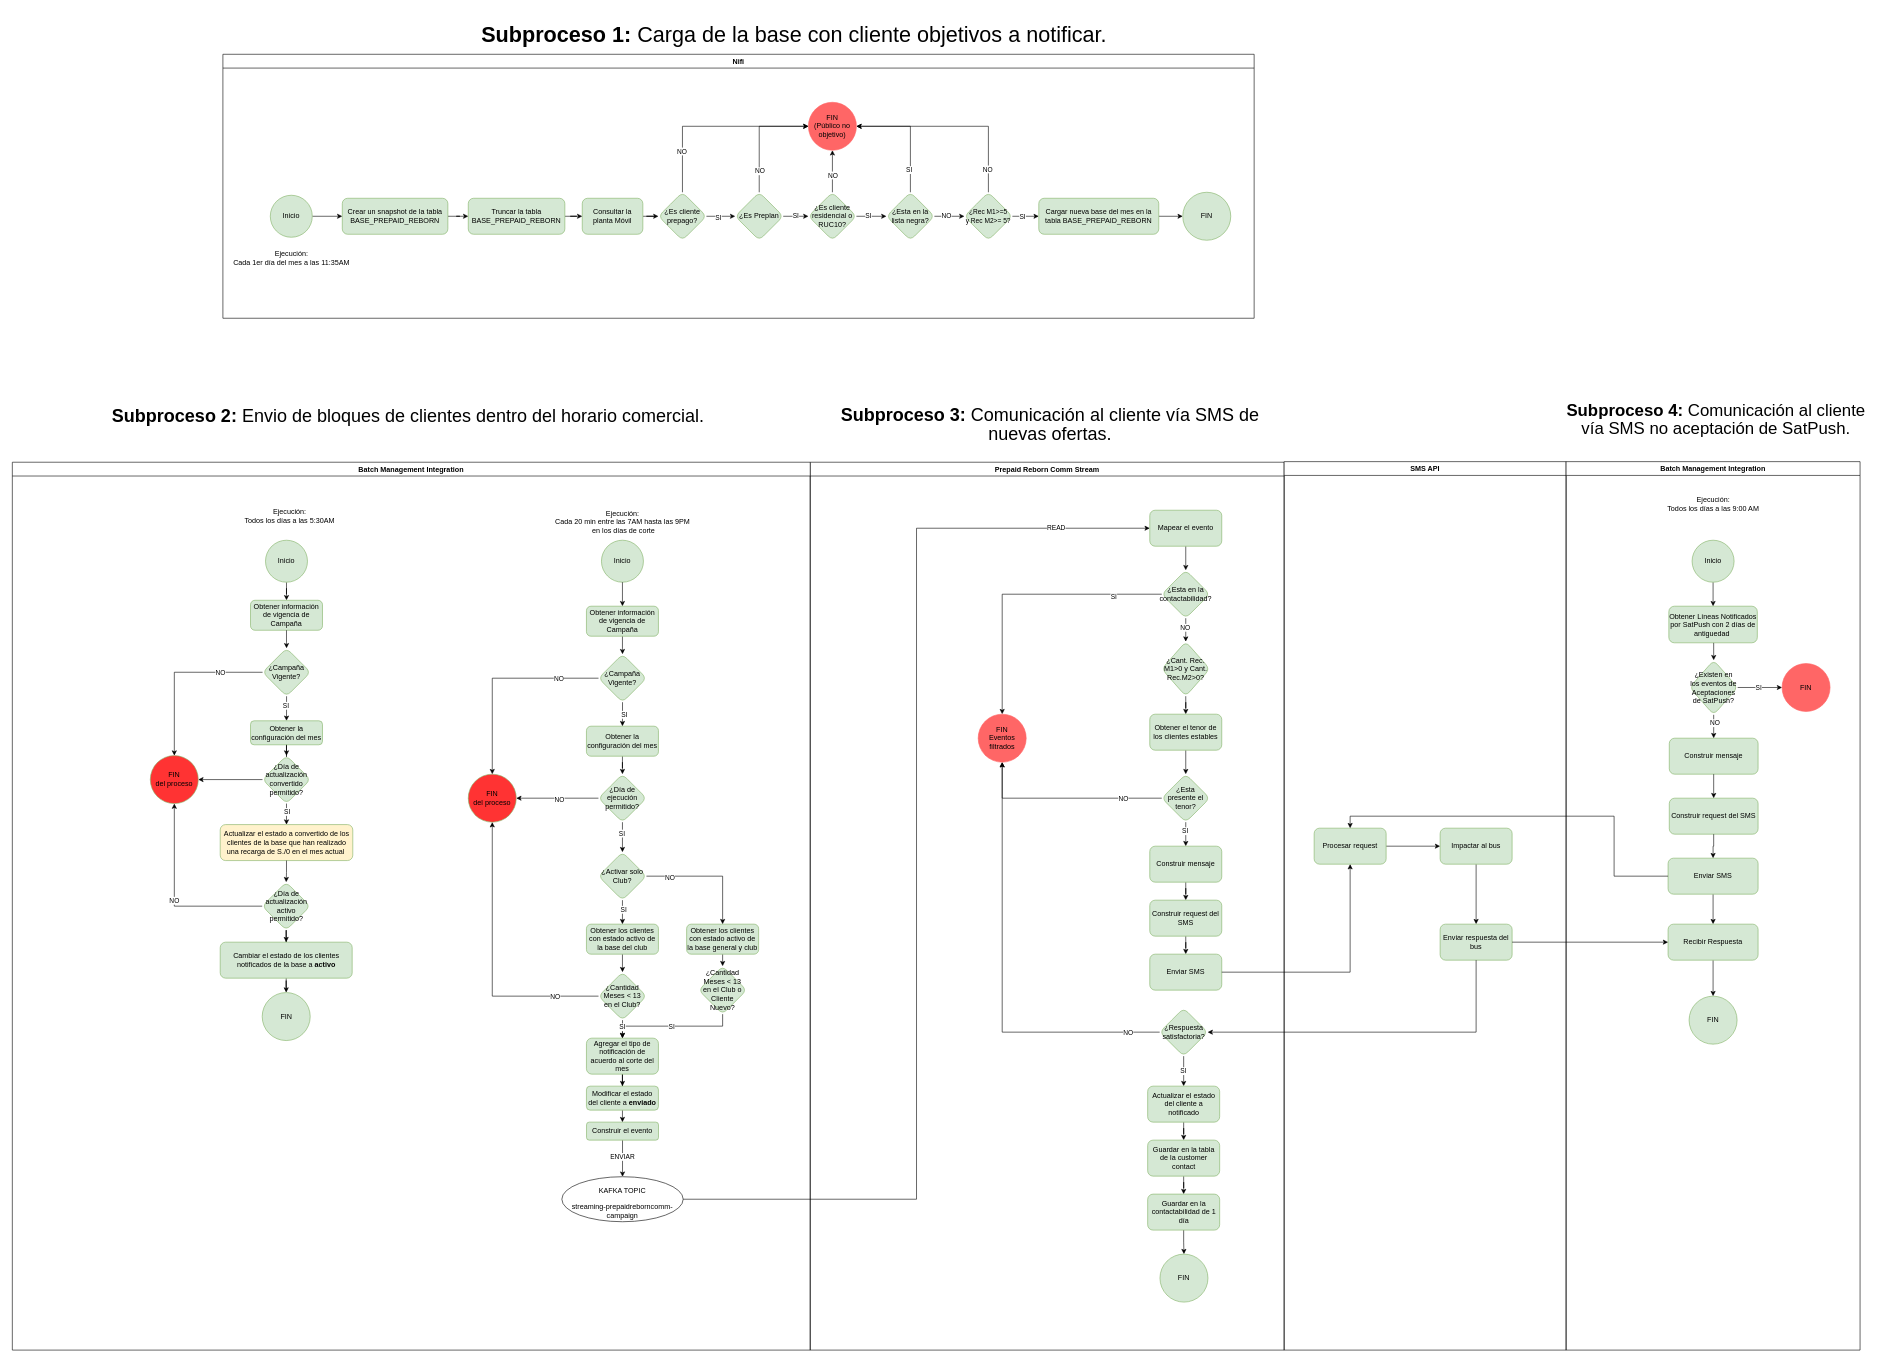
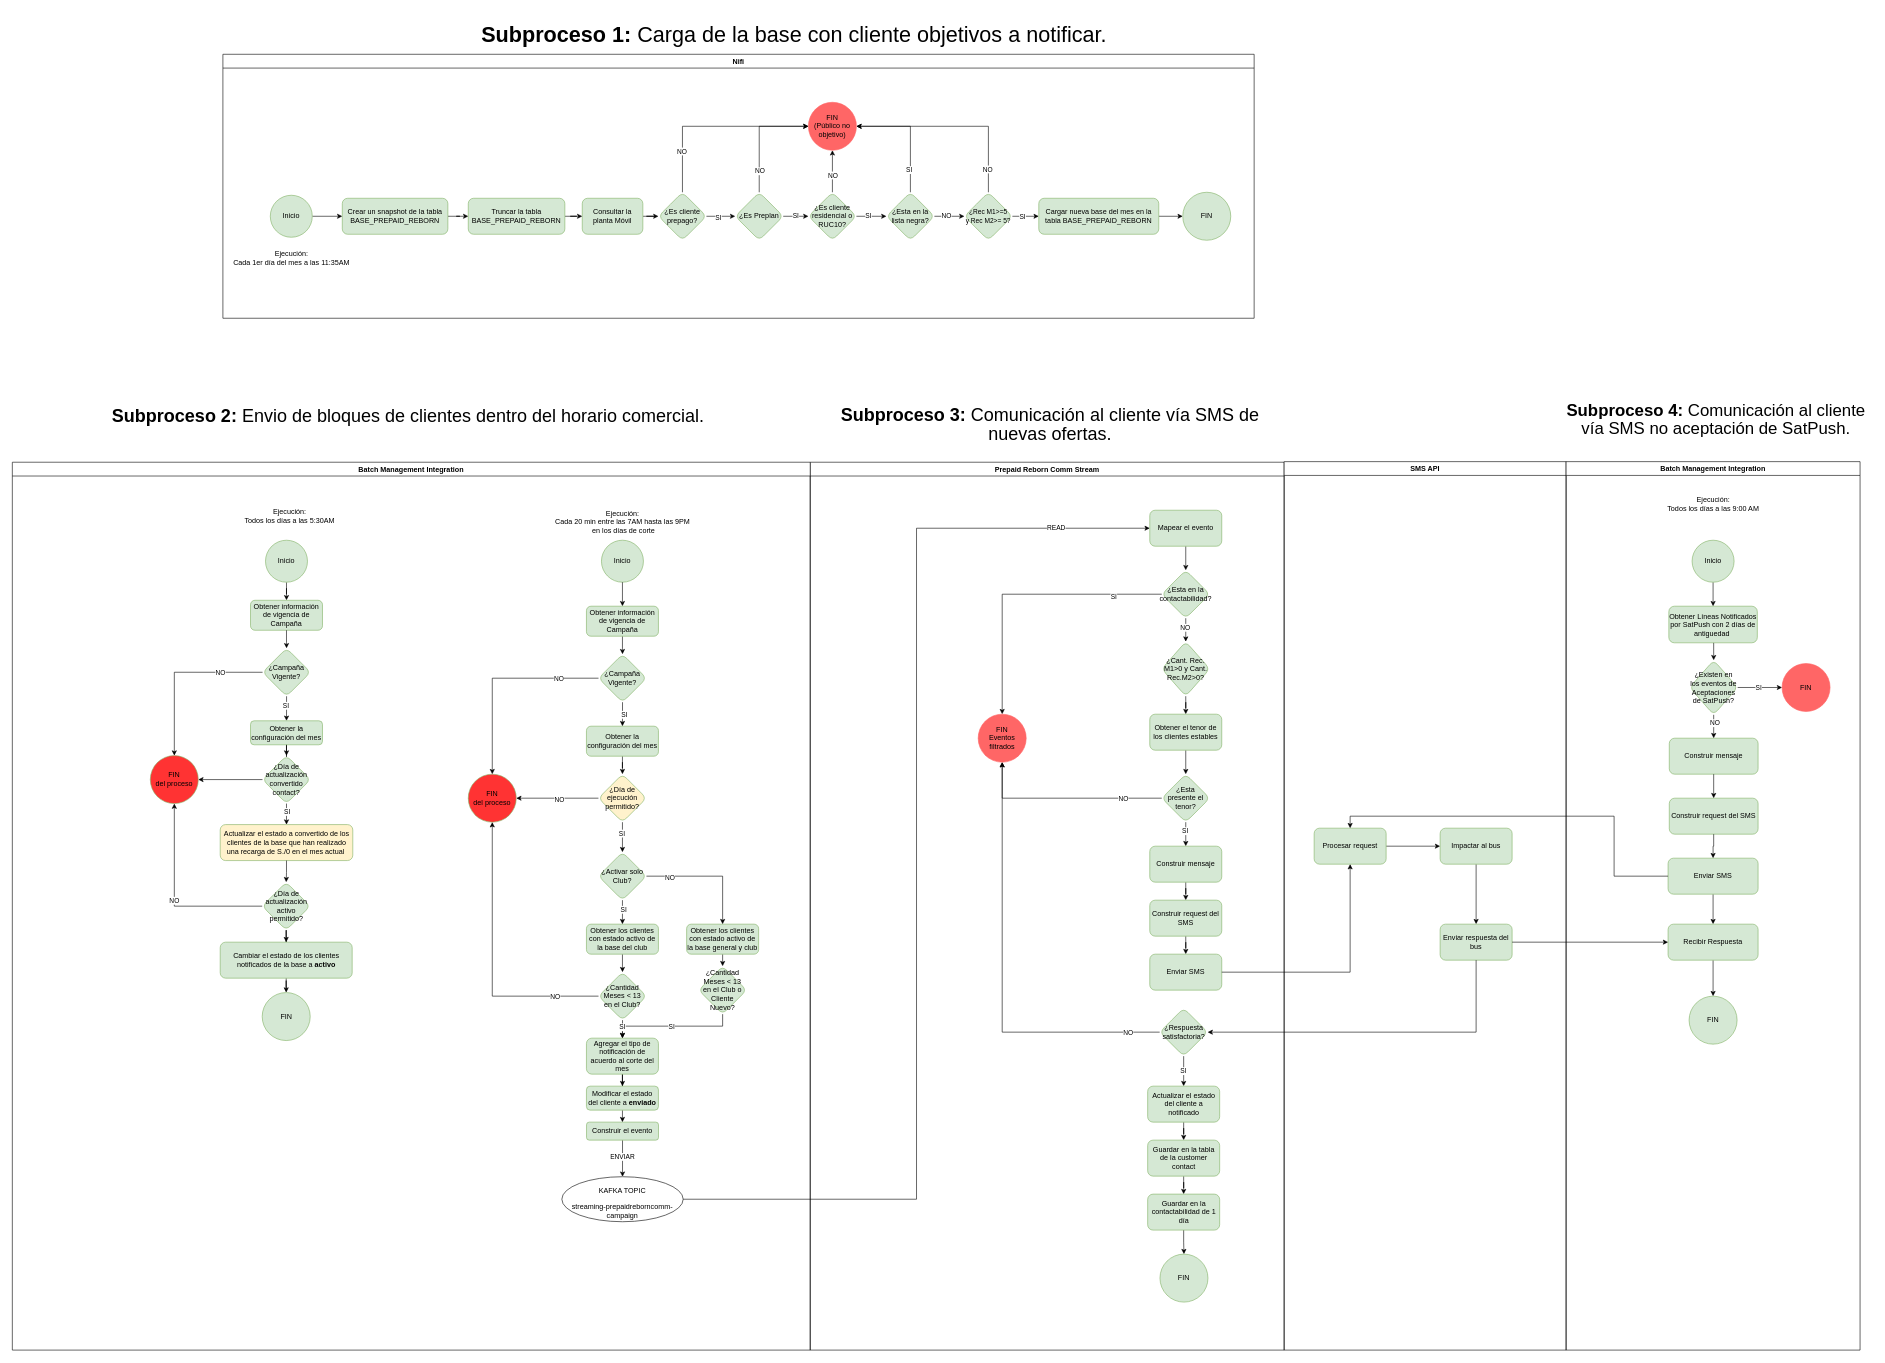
(287, 780) -> (287, 780)
(623, 798) -> (623, 798)
